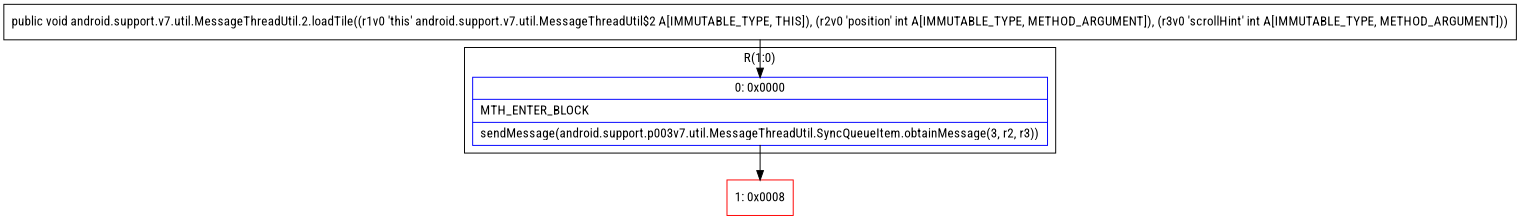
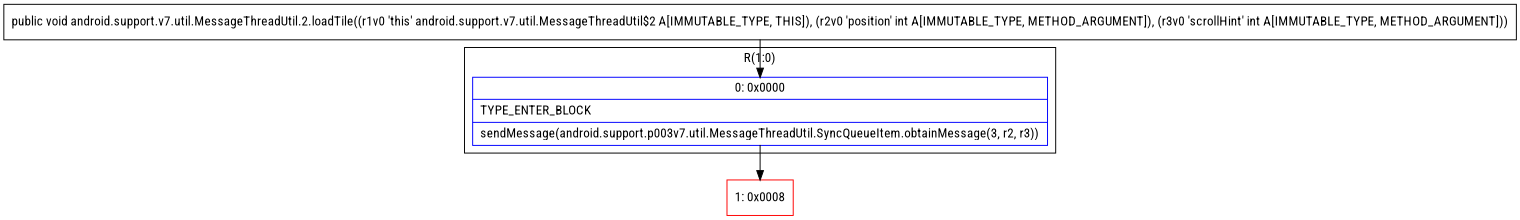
(535, 110) -> (536, 110)
